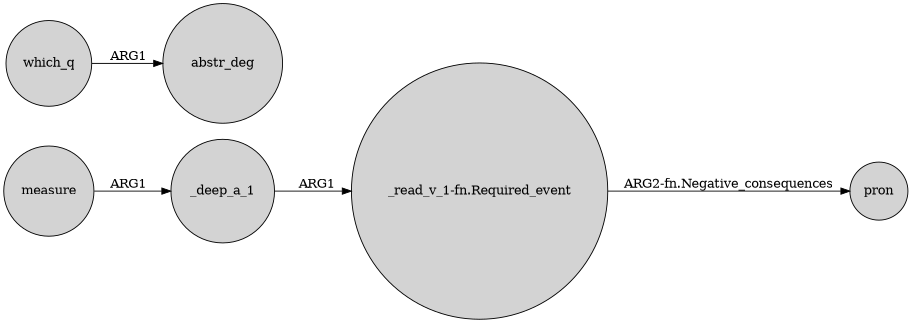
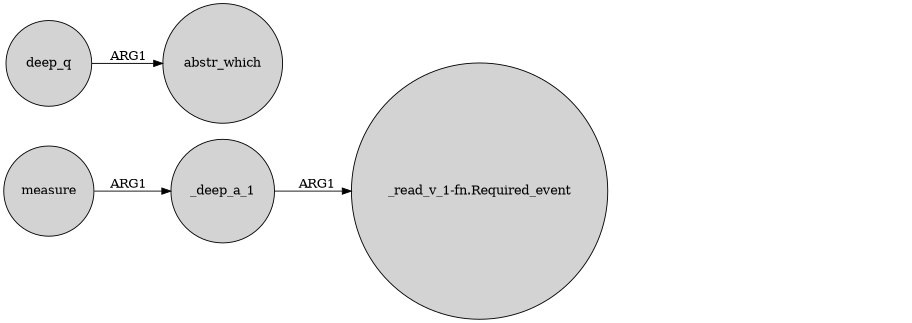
(49, 63) -> (49, 63)
(223, 63) -> (223, 63)
(879, 191) -> none
